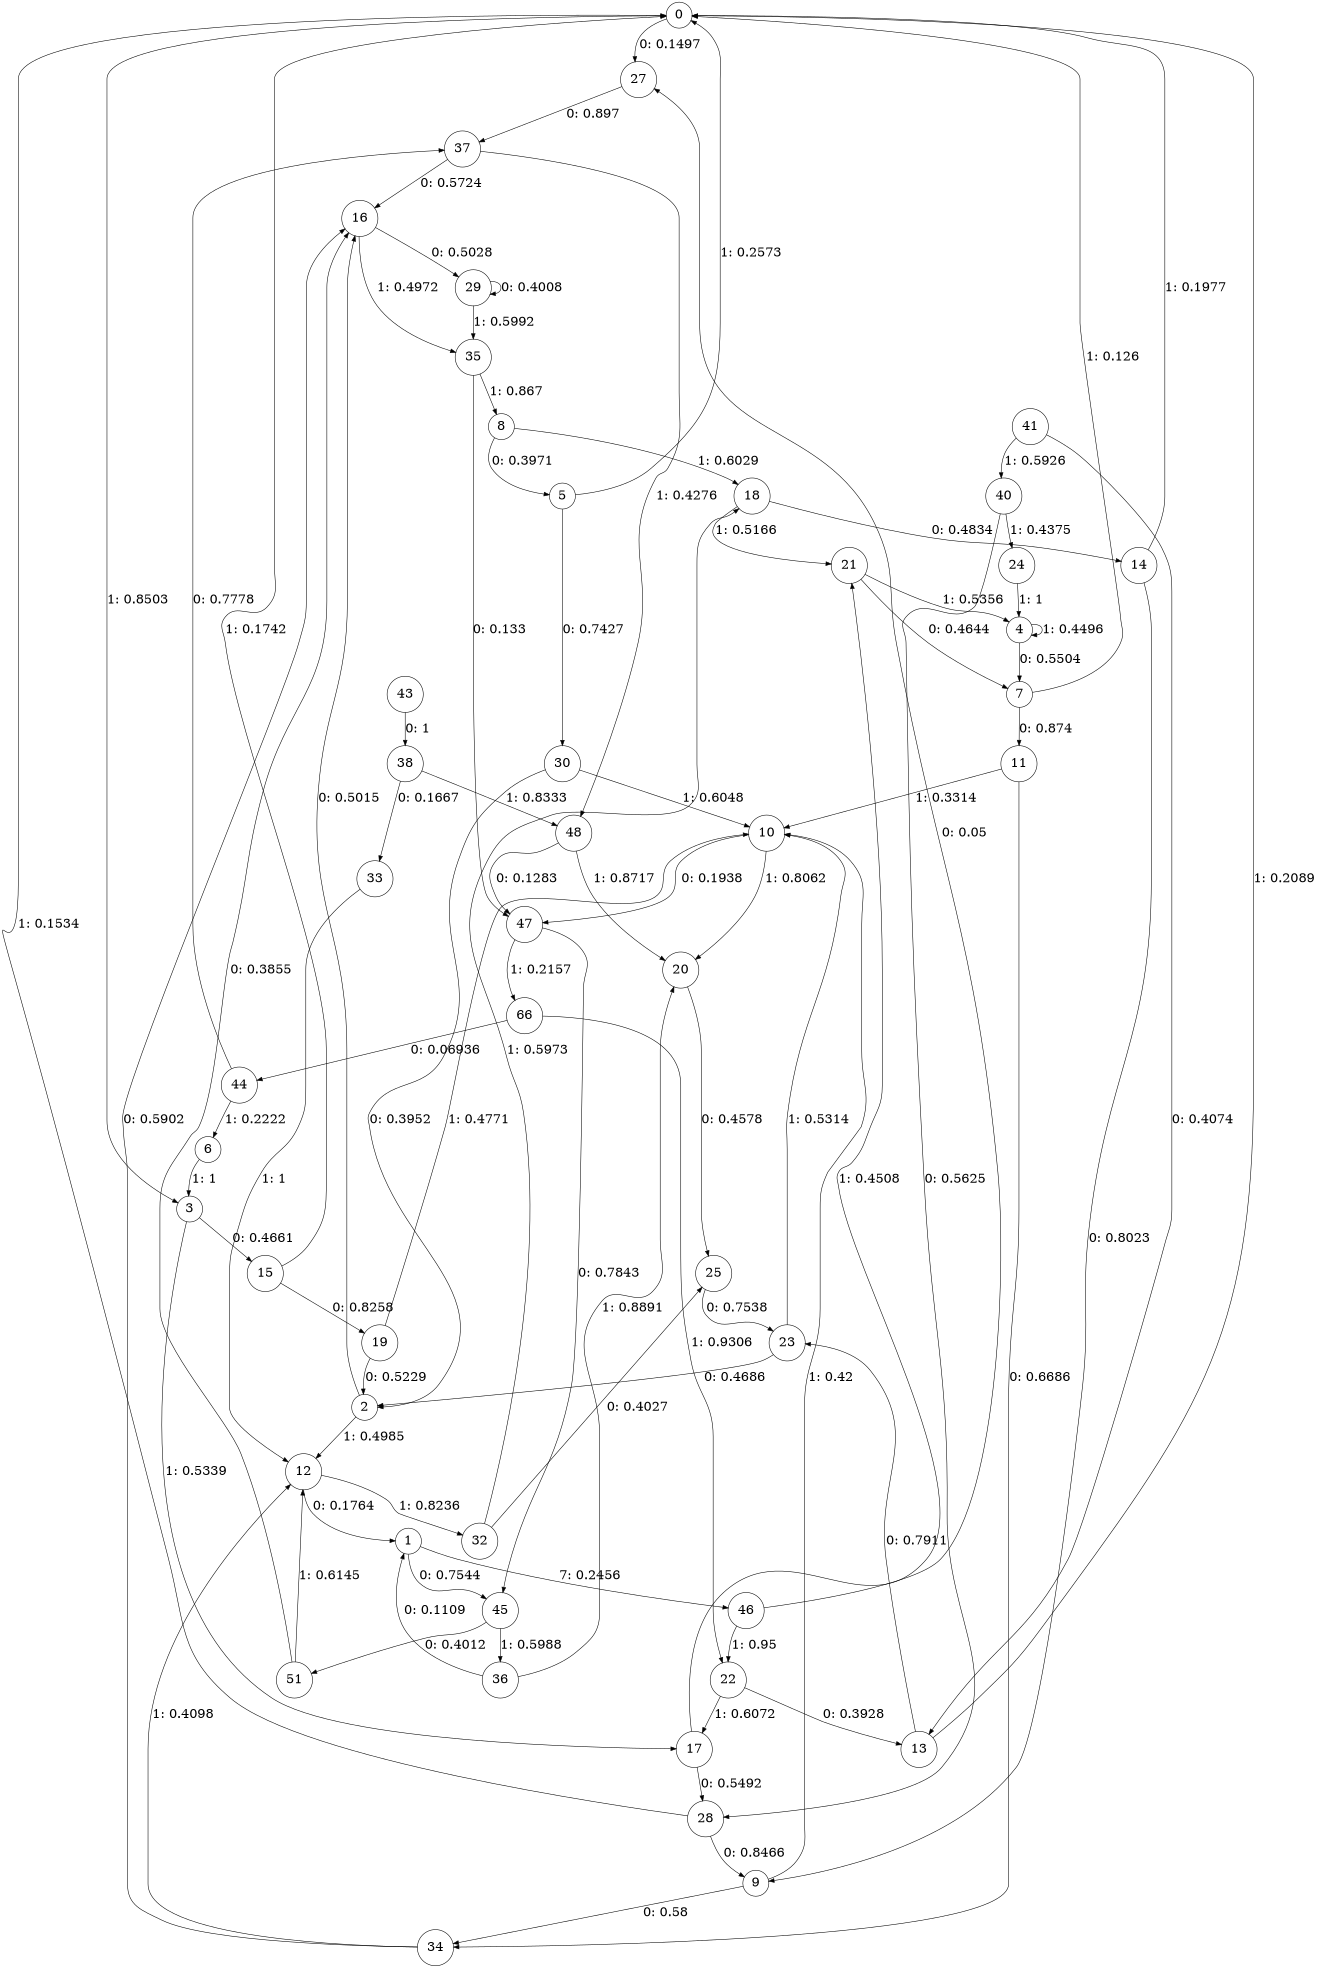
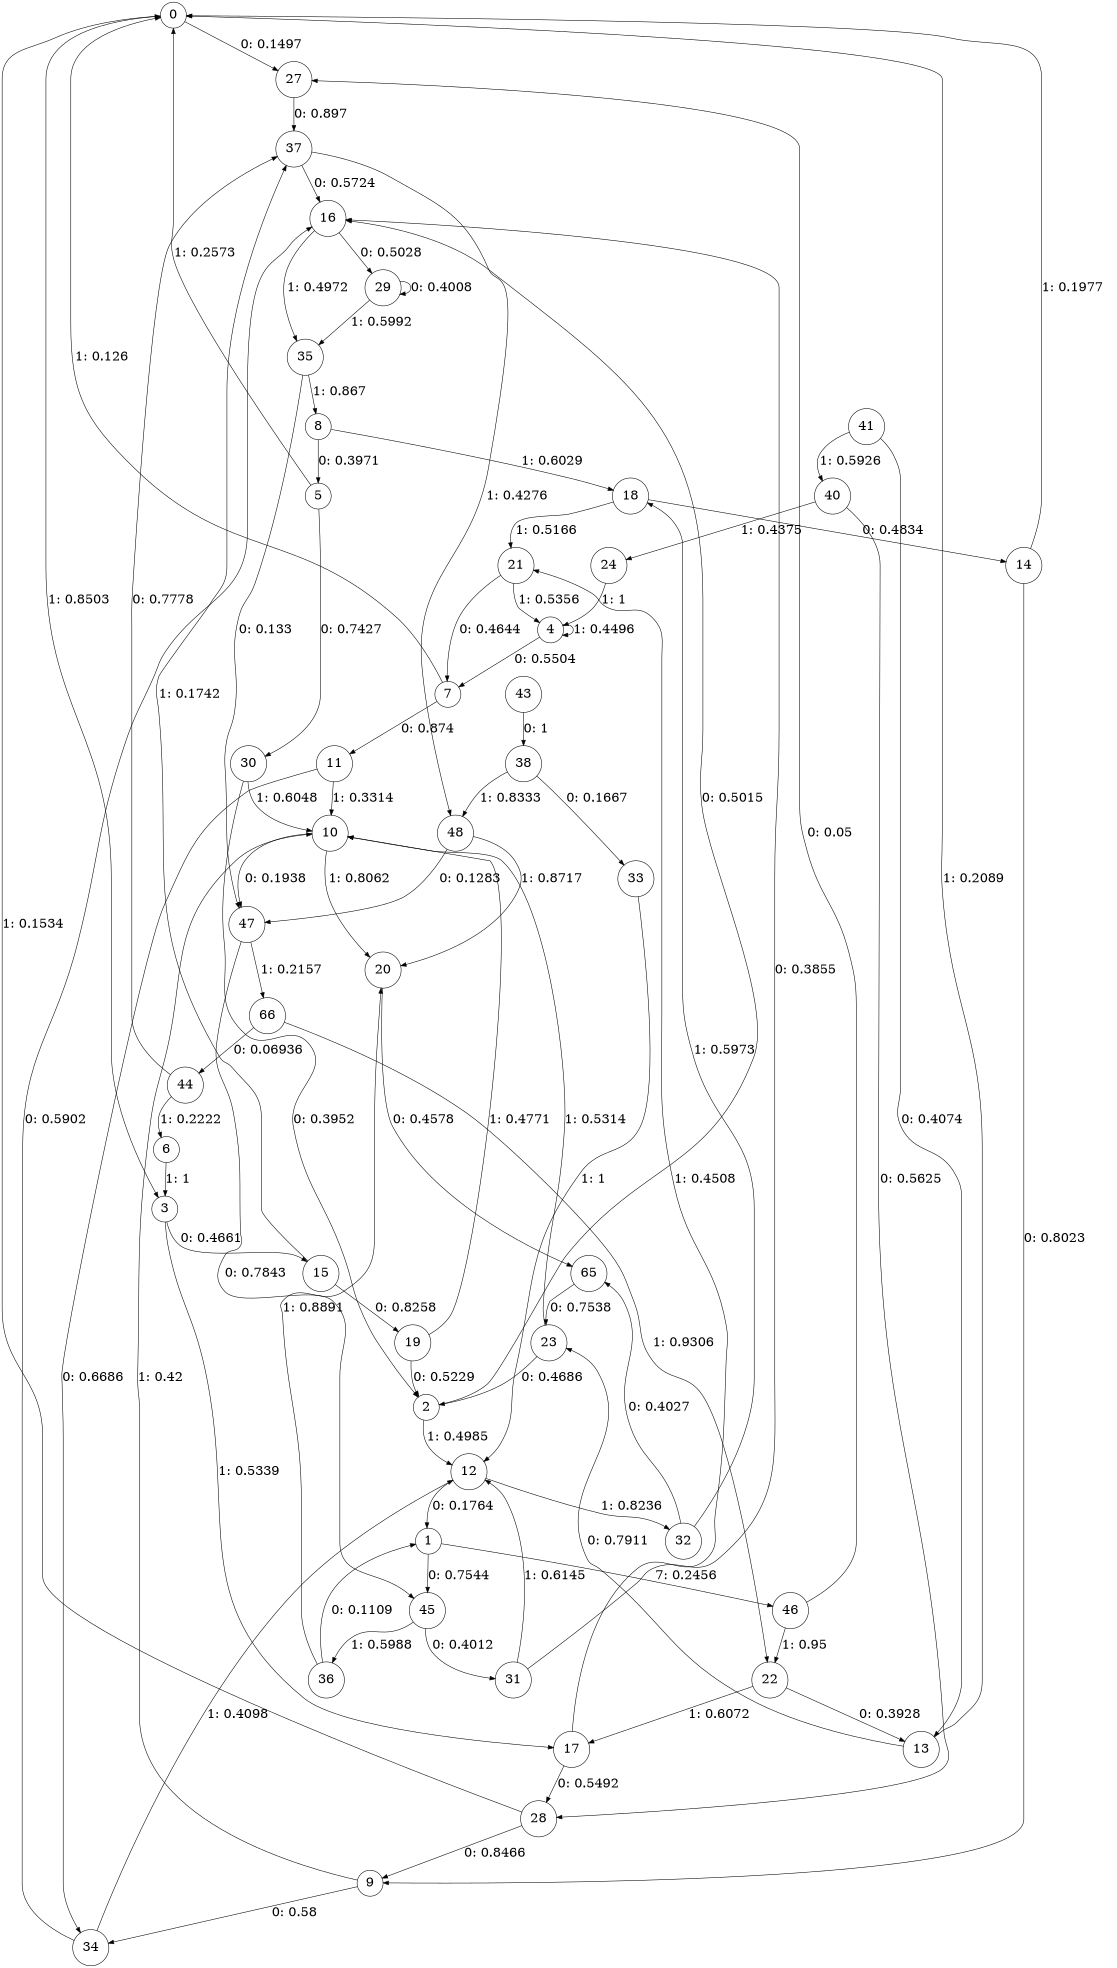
(274, 509) -> (159, 723)
(714, 1273) -> (589, 1273)
(294, 1680) -> (513, 1680)
